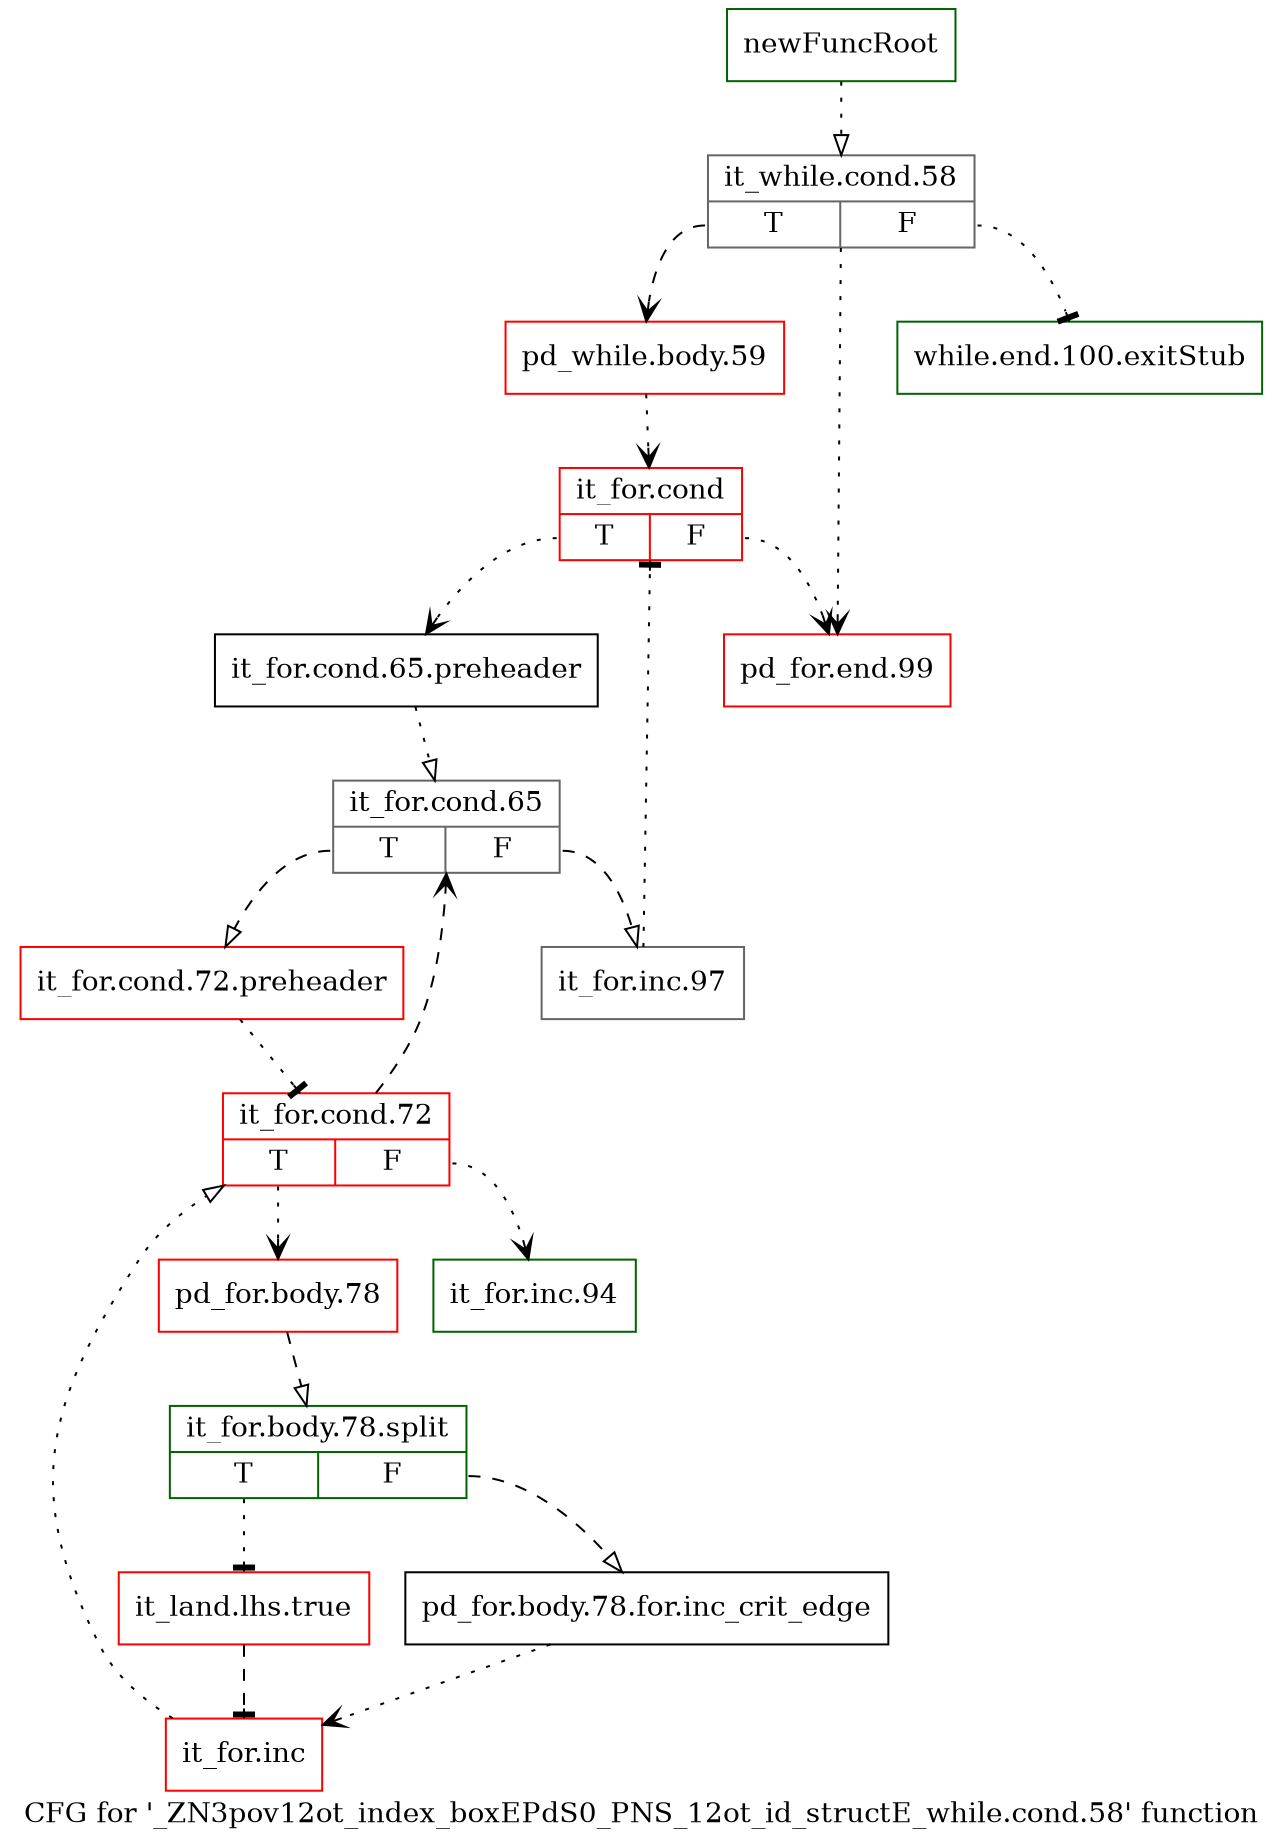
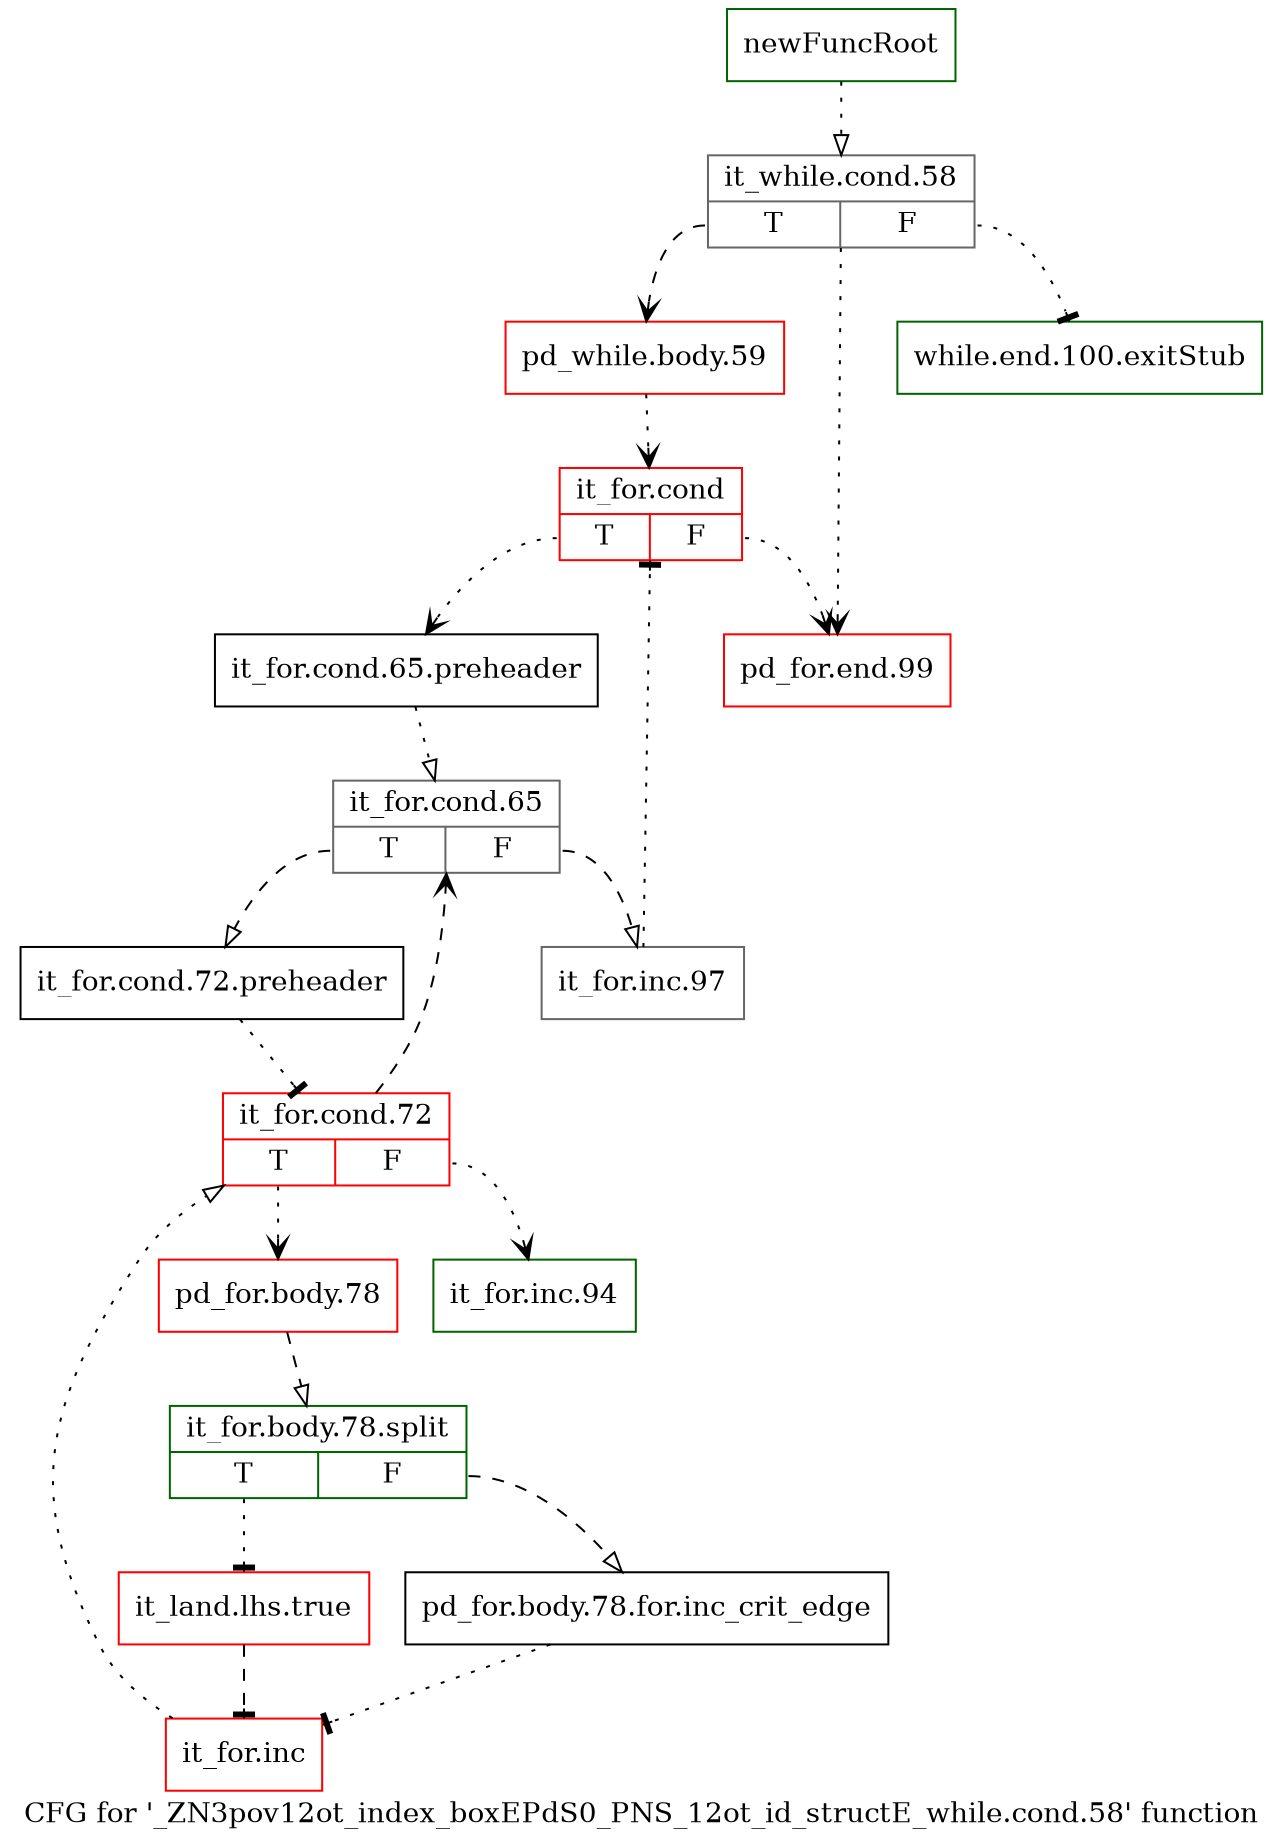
(212, 983) -> (212, 983)
(446, 1681) -> (442, 1683)
